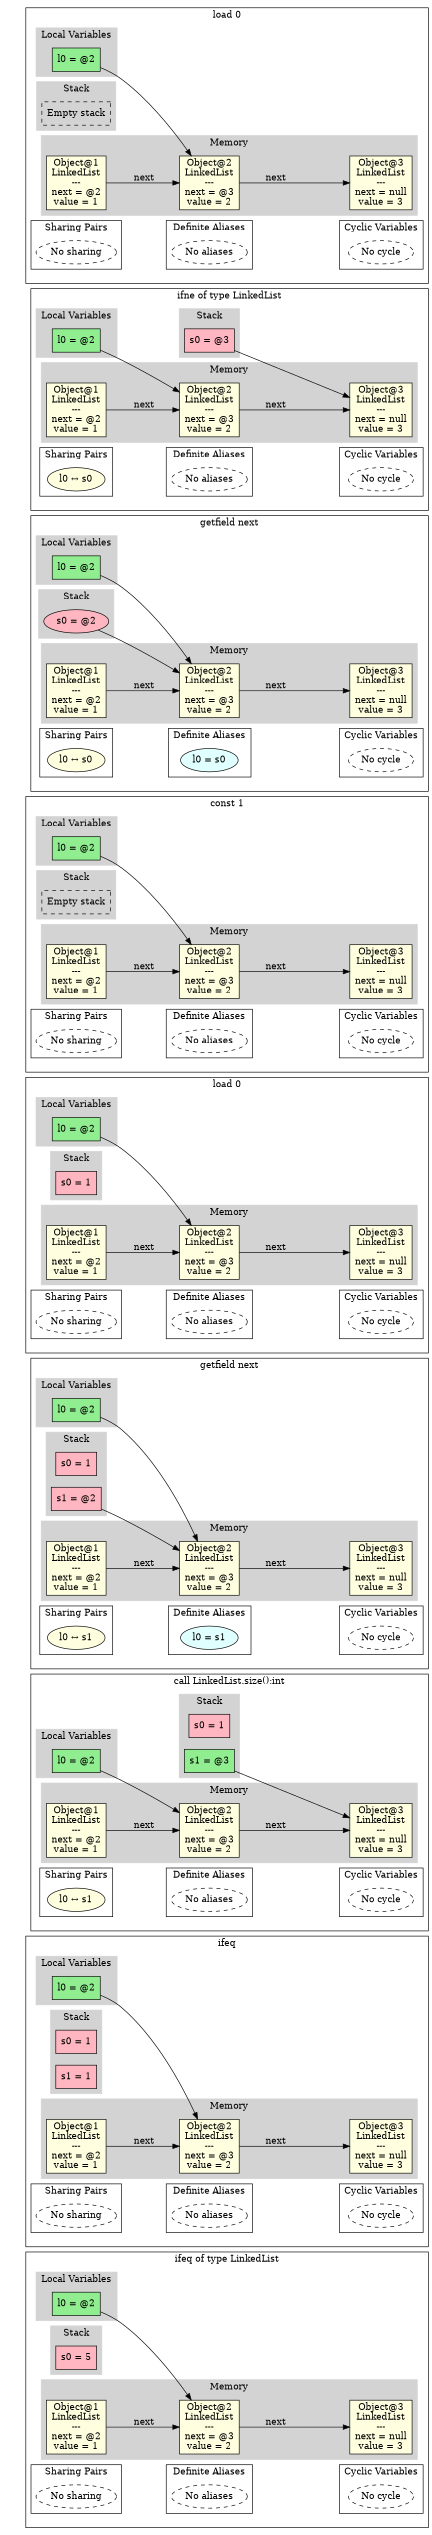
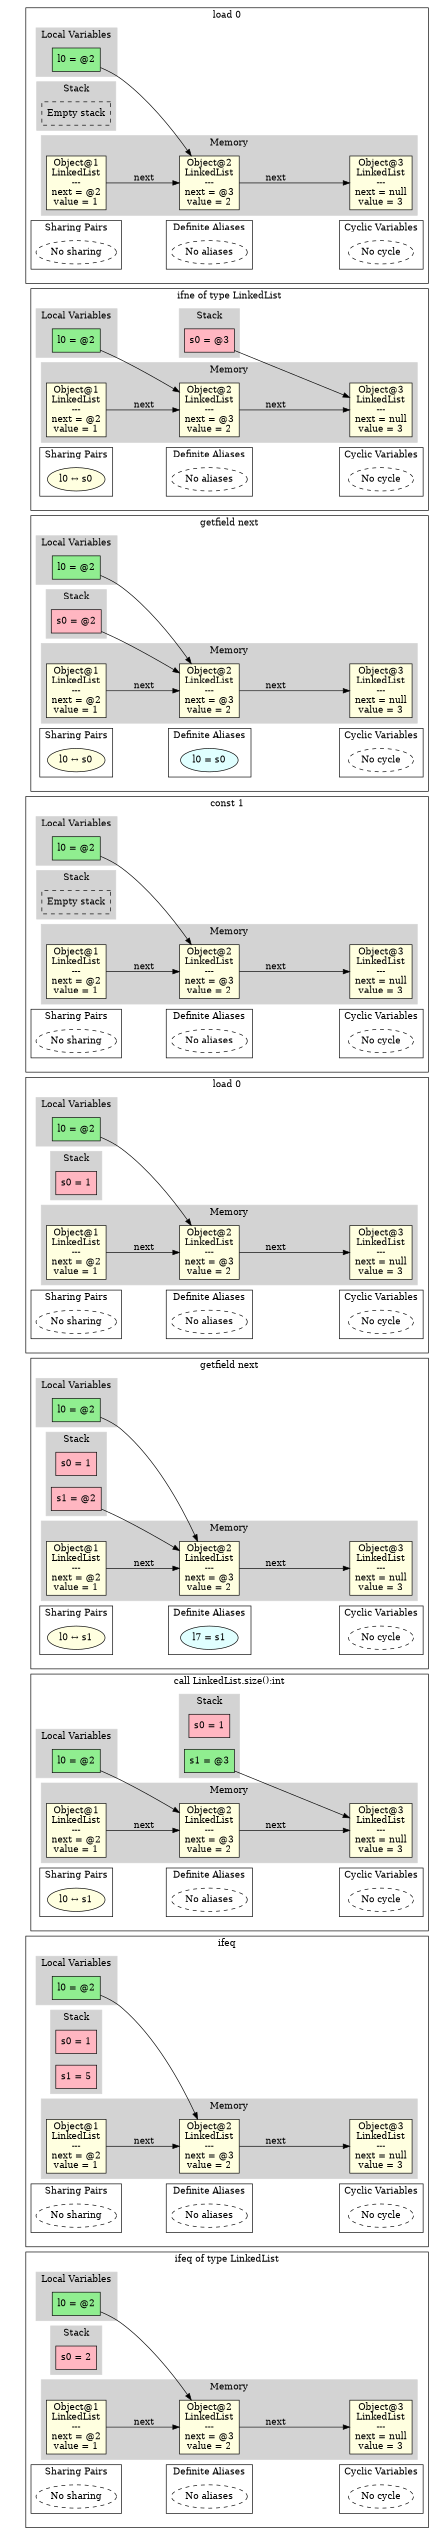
(76, 621) -> (76, 621)
(209, 1638) -> (209, 1638)
(76, 2077) -> (76, 2077)
(76, 2358) -> (76, 2358)
